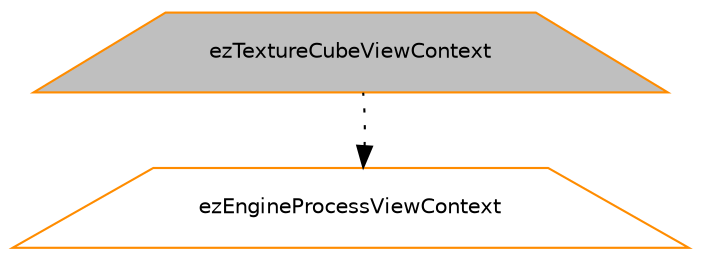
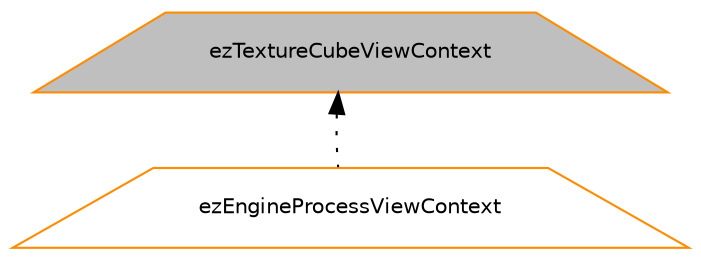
(365, 119) -> (337, 141)
